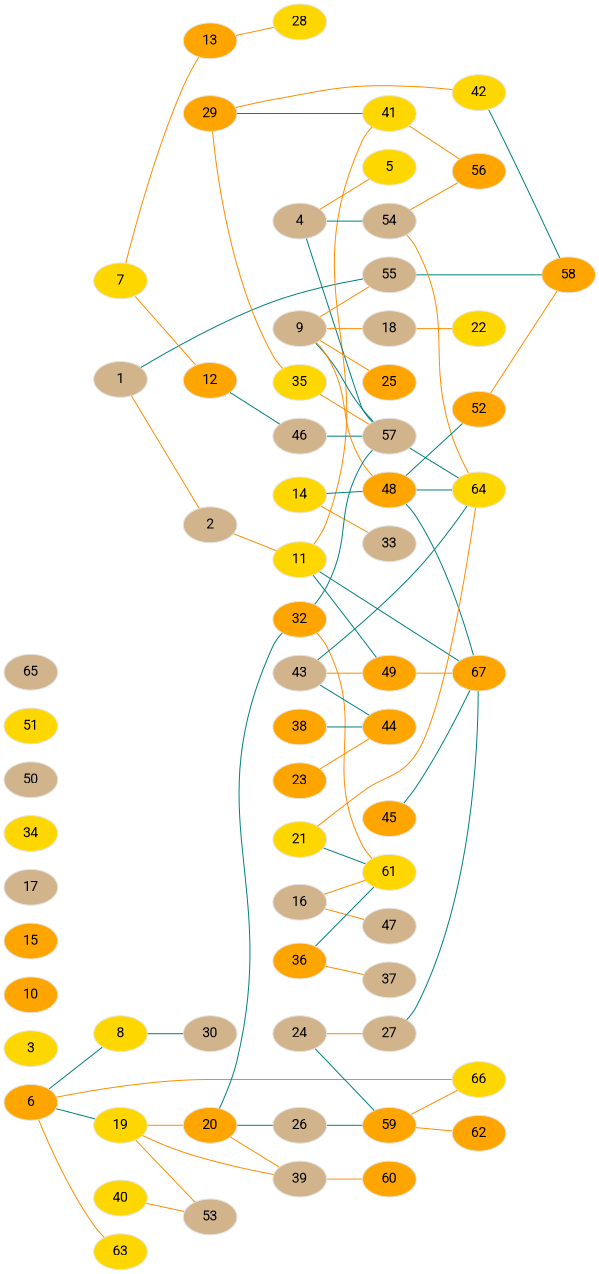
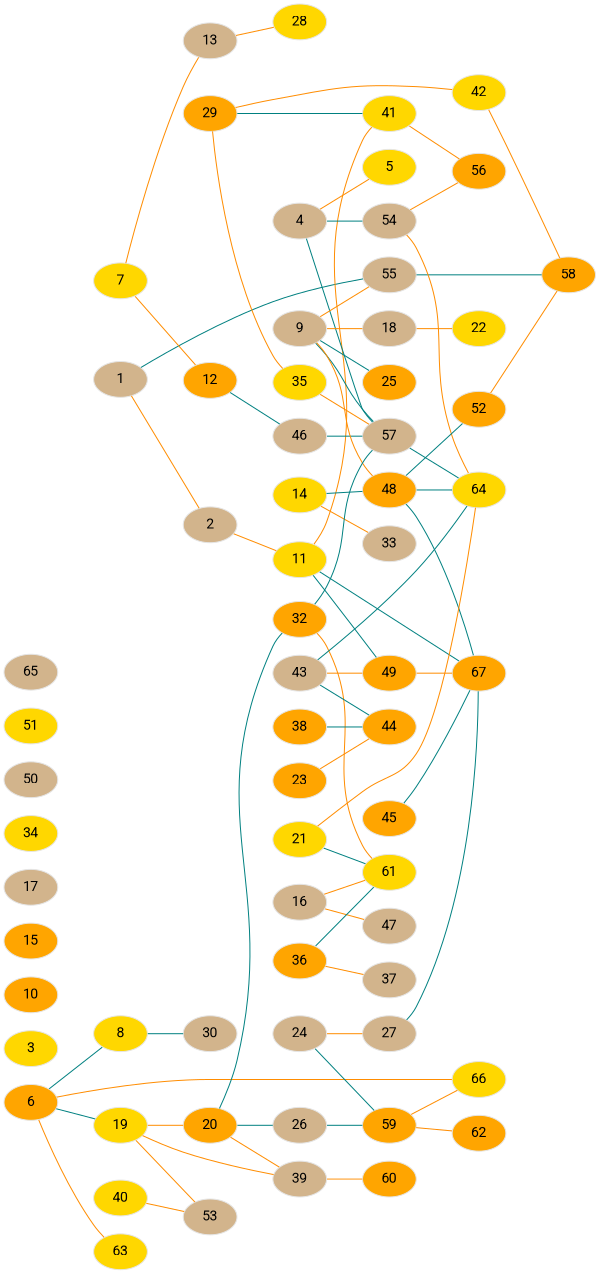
(210, 41) -> (210, 41)
(525, 184) -> (525, 184)
(336, 350) -> (336, 350)
